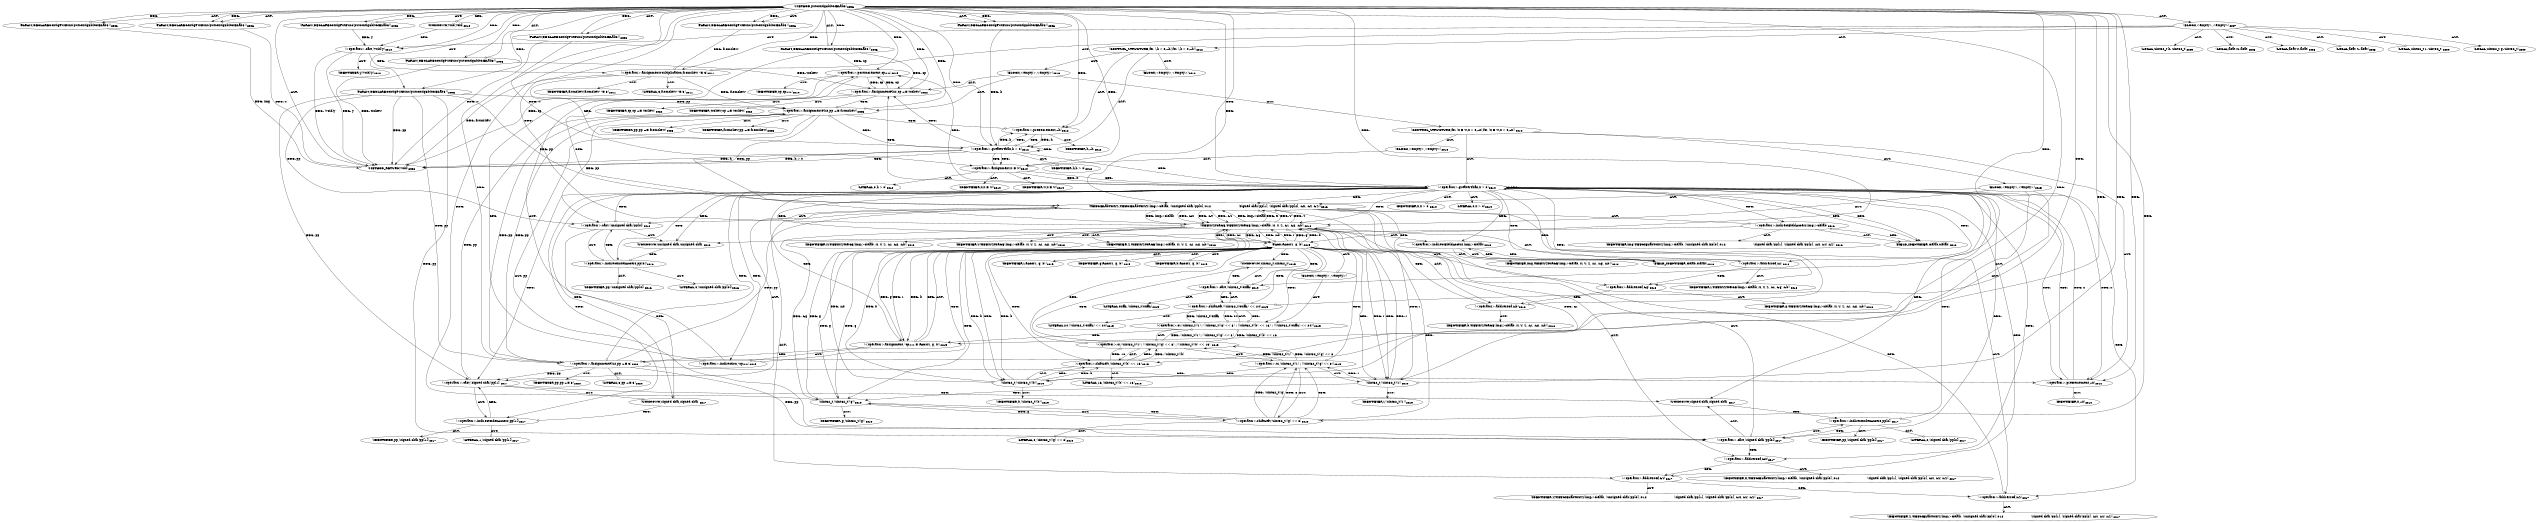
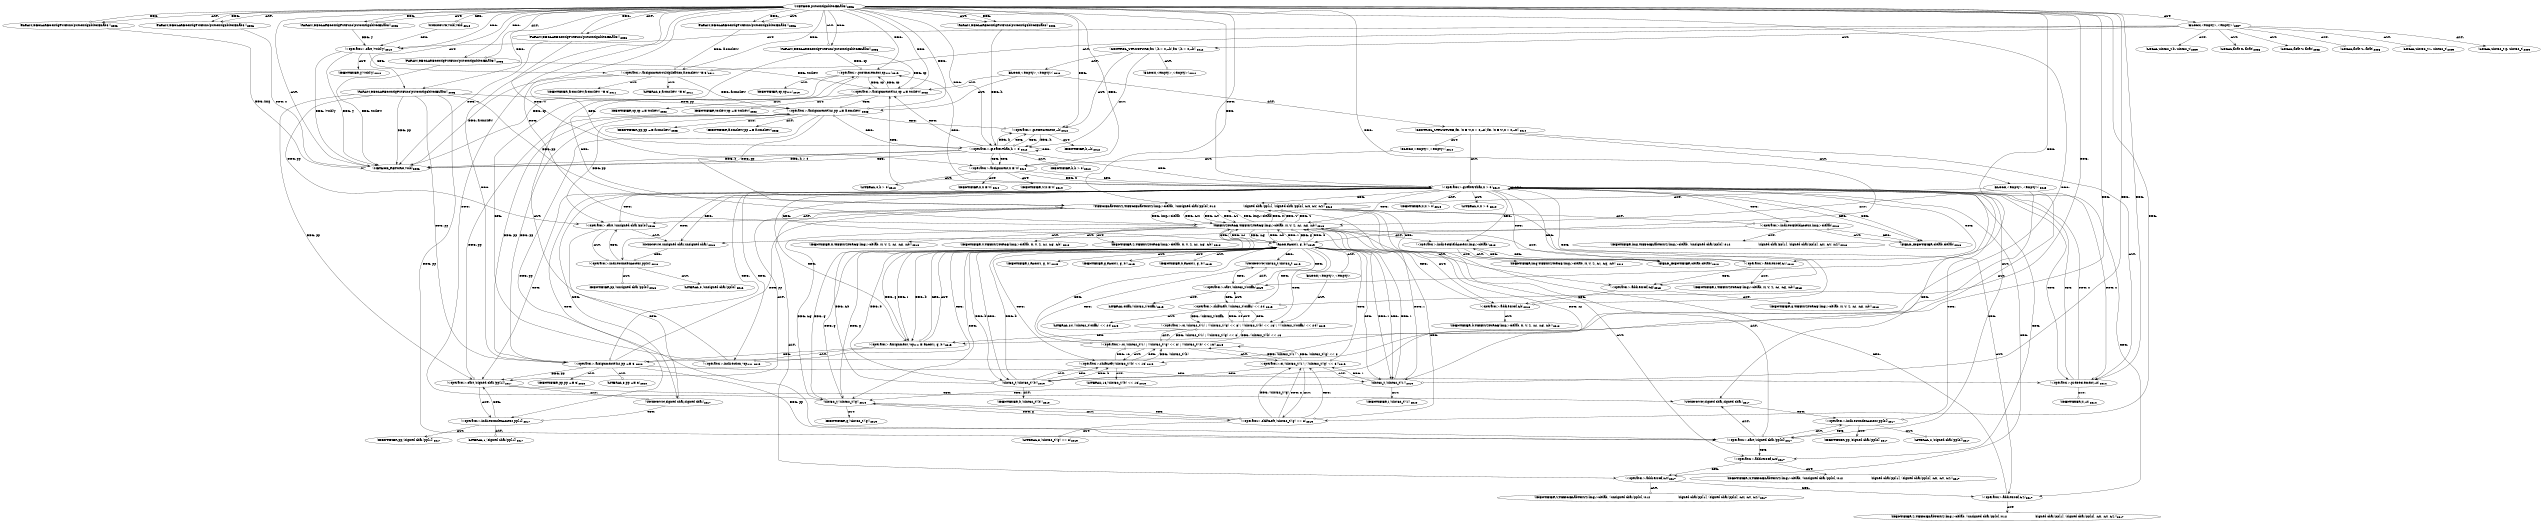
(521, 276) -> (526, 276)
